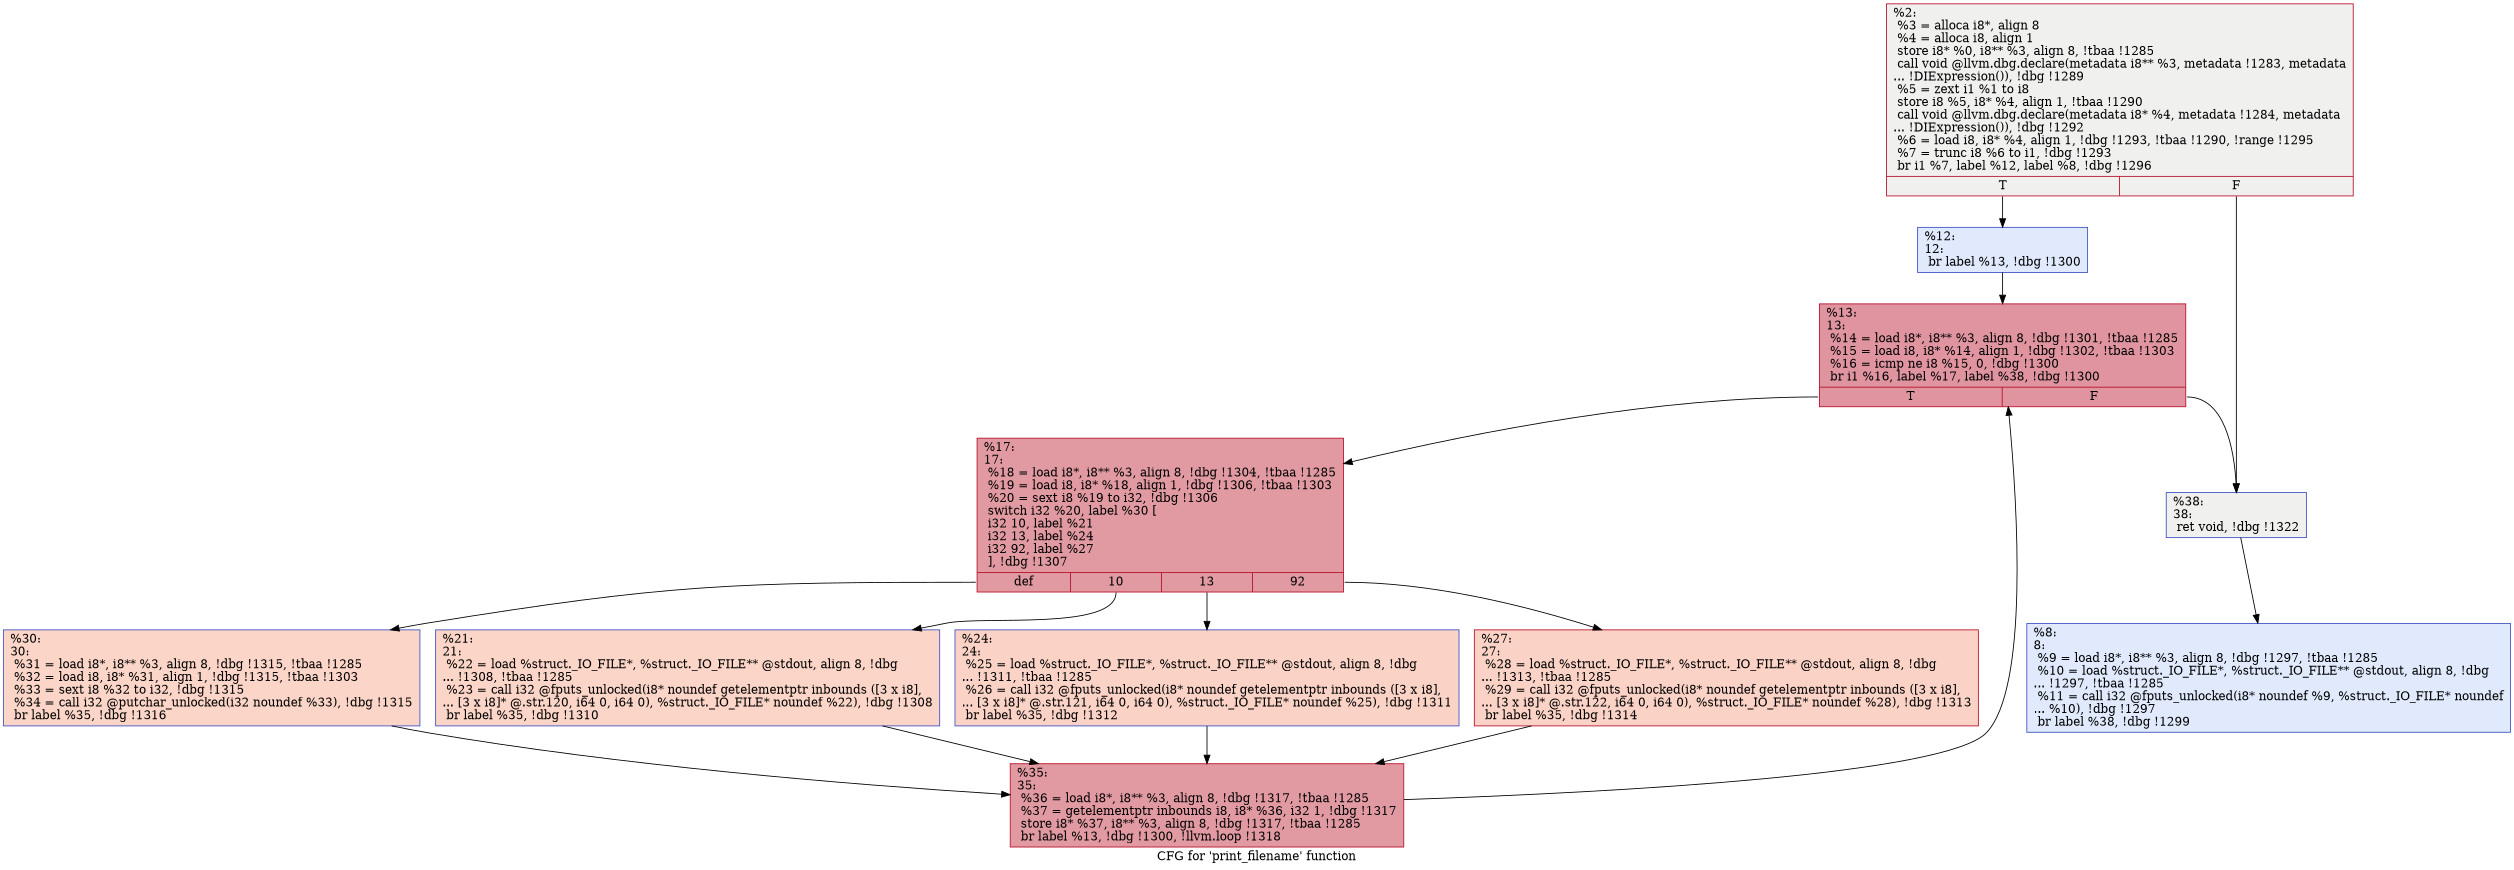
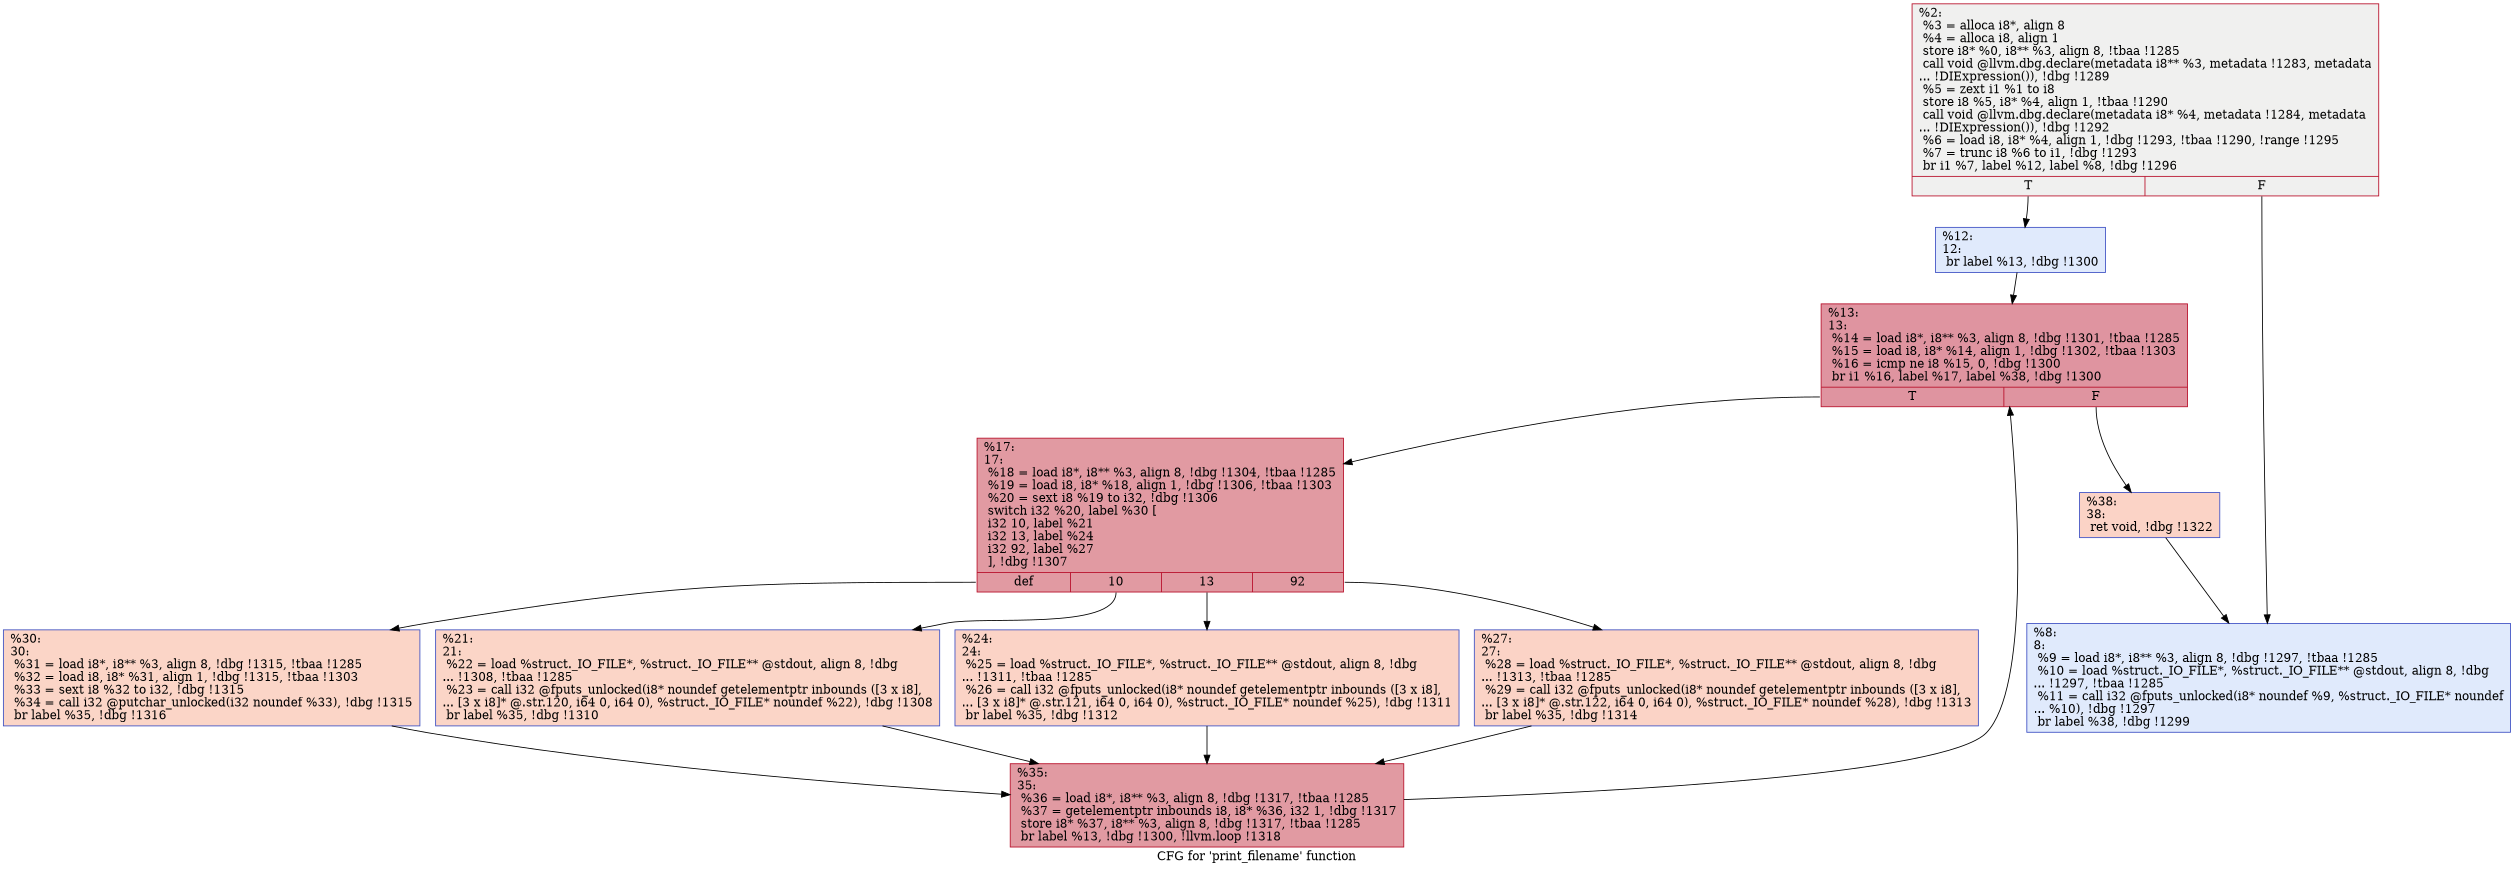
(2236, 340) -> (2263, 406)
(2236, 515) -> (2150, 515)
(1726, 678) -> (1726, 678)
